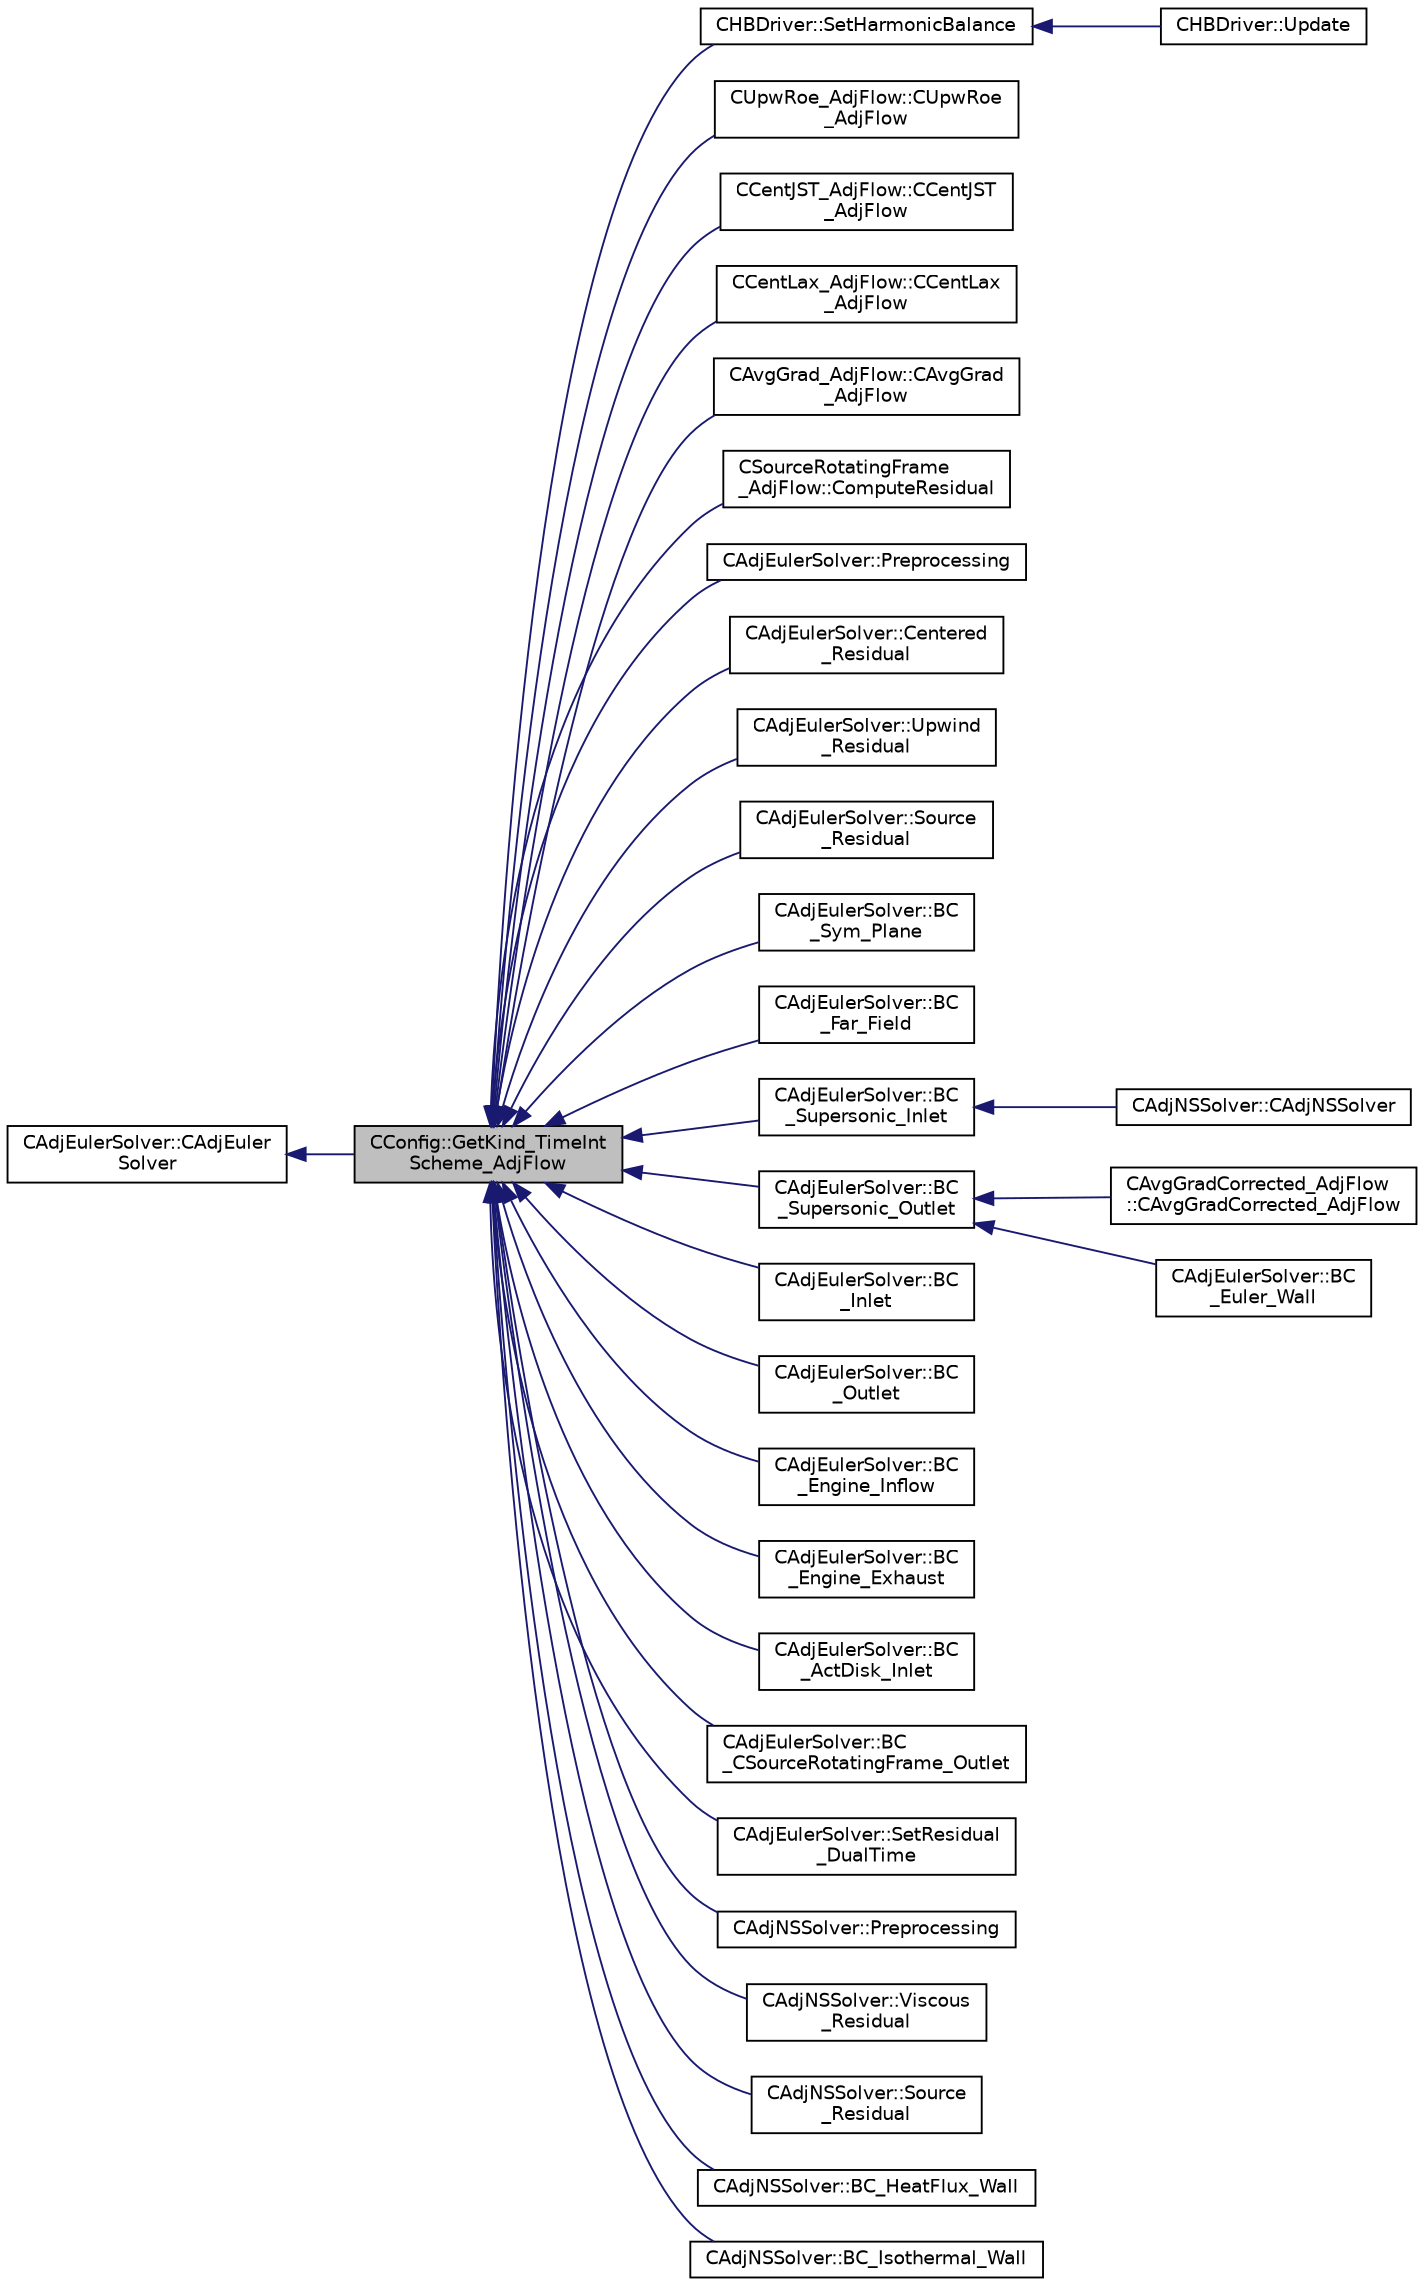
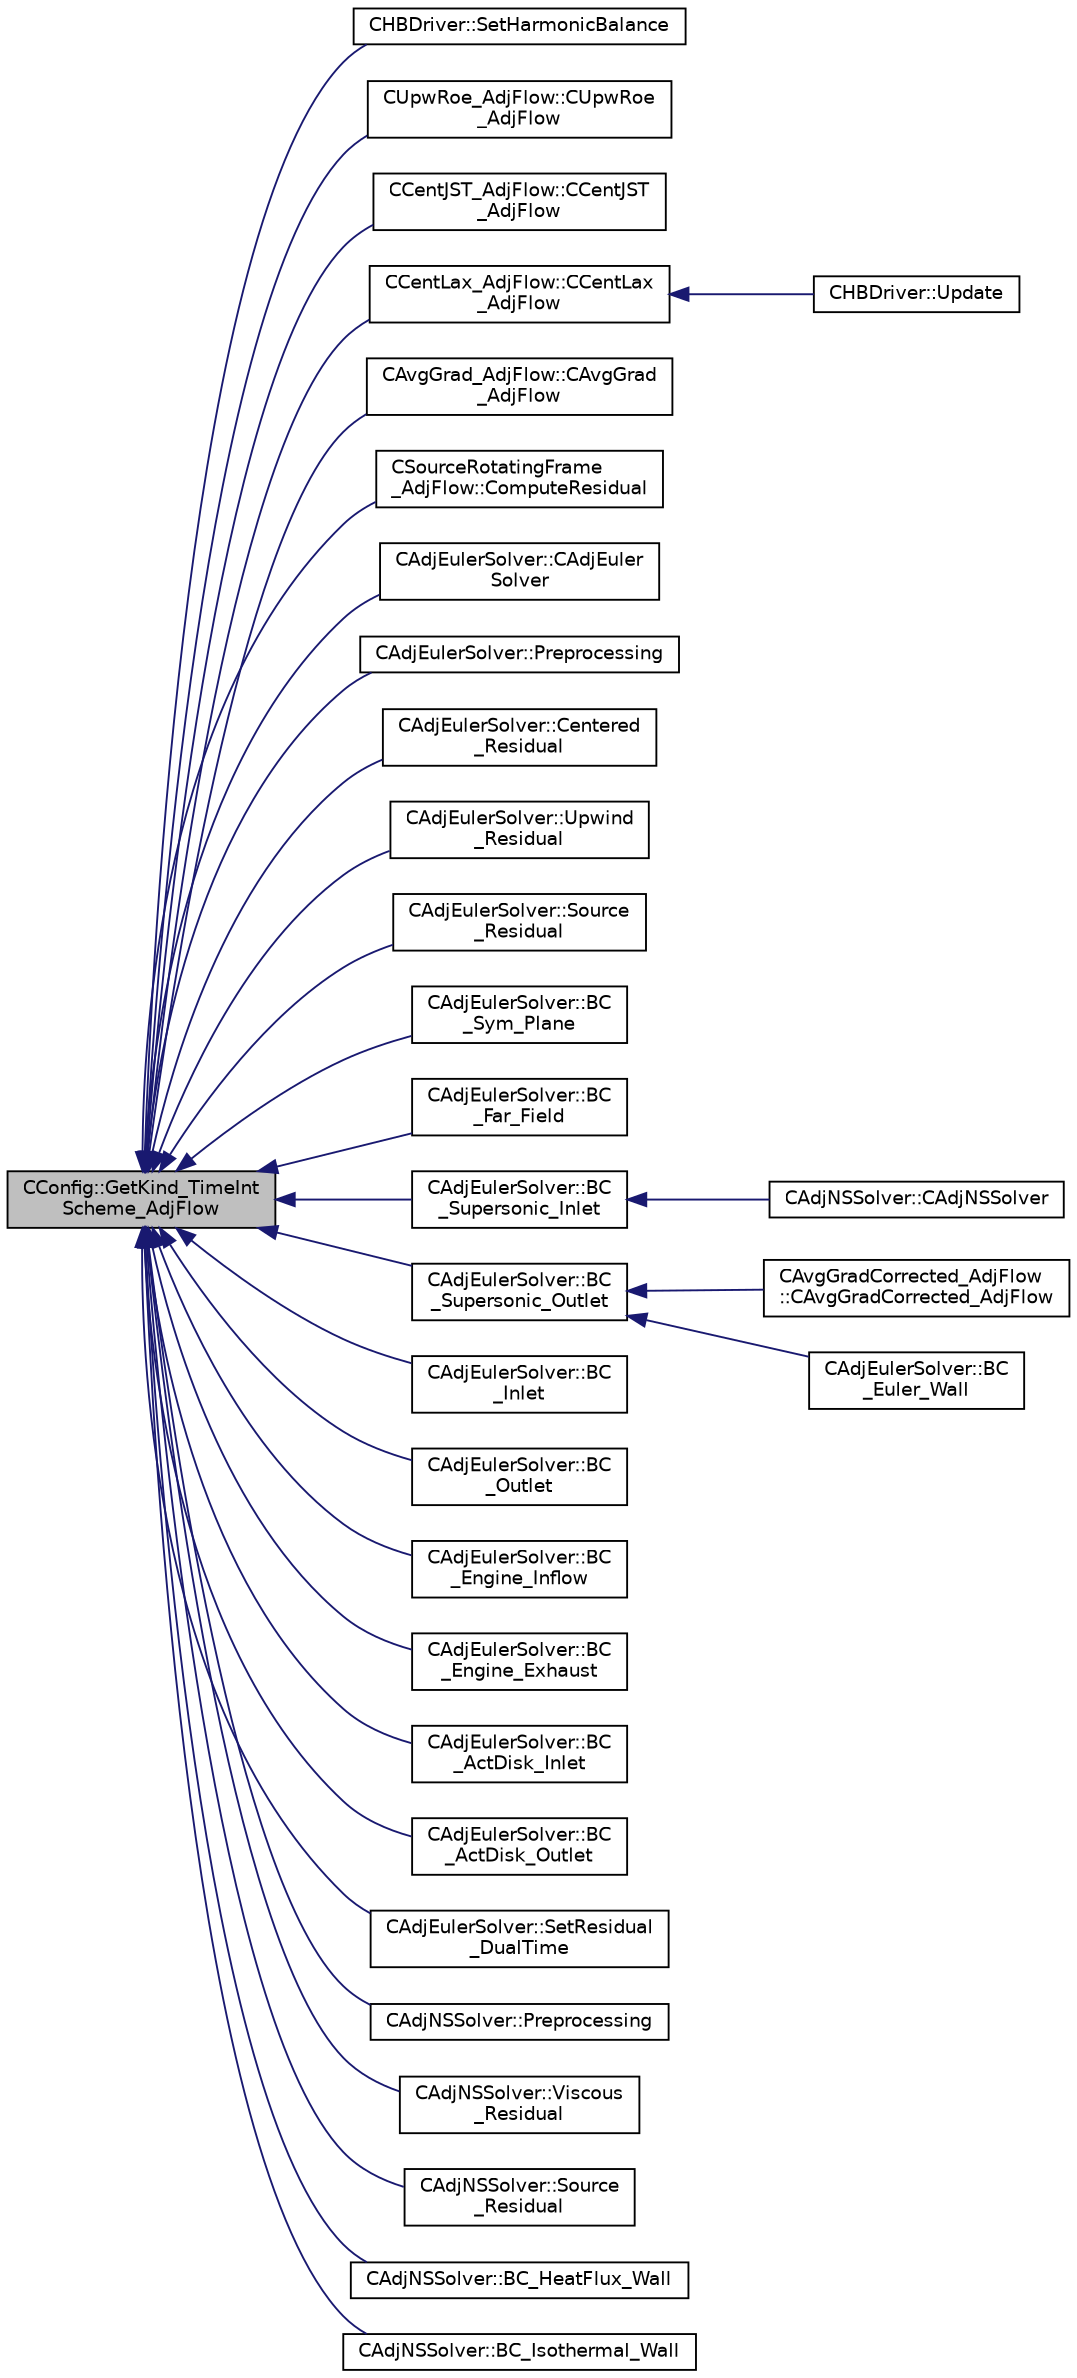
(1106, 26) -> (751, 294)
(330, 1154) -> (222, 803)
(867, 1754) -> (520, 1847)
